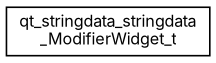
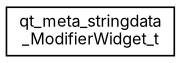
(108, 31) -> (90, 31)
